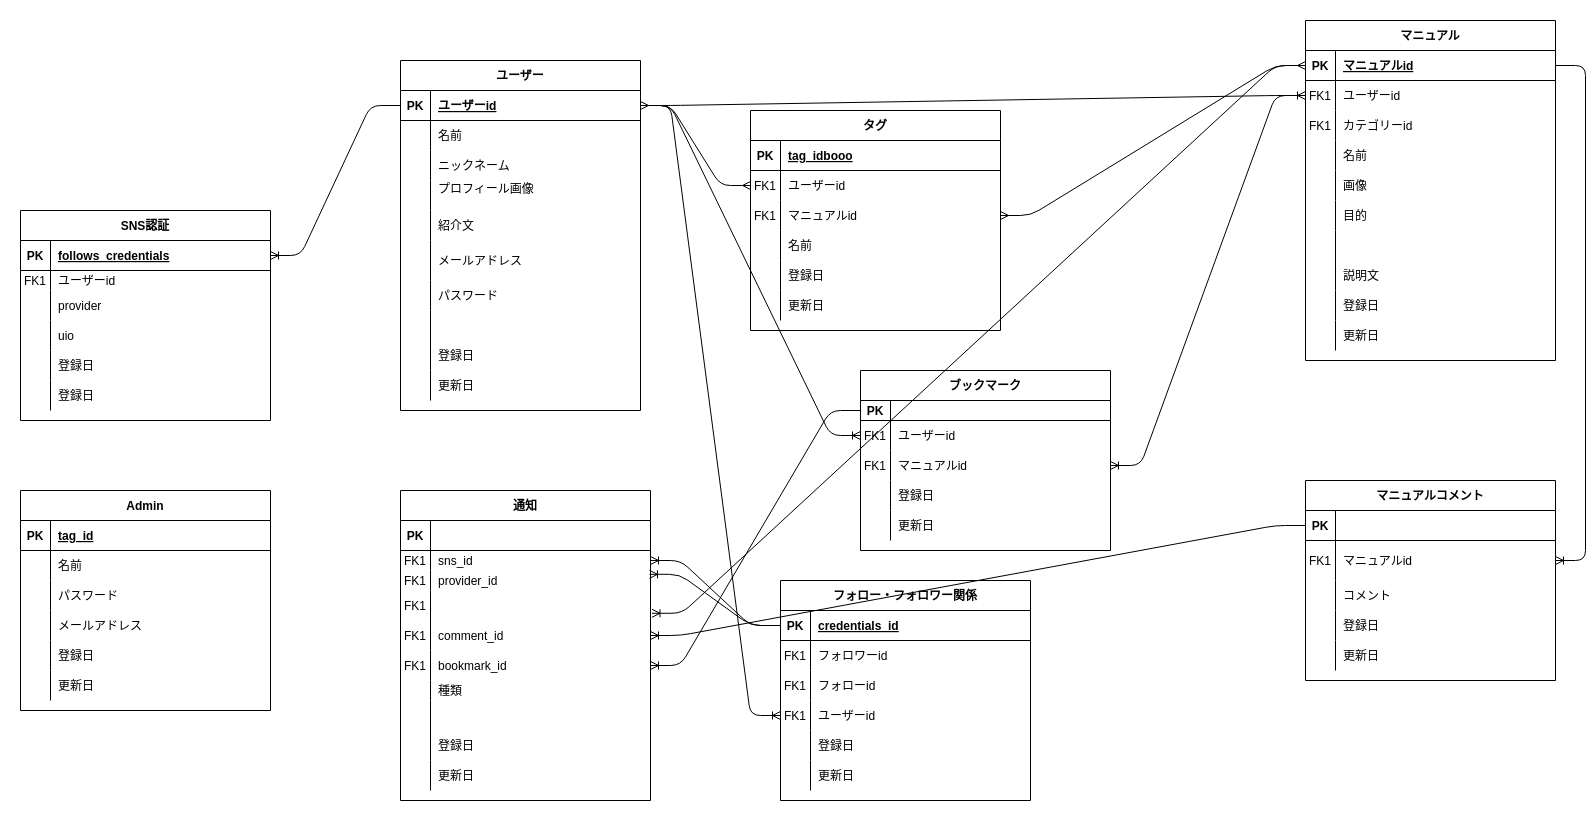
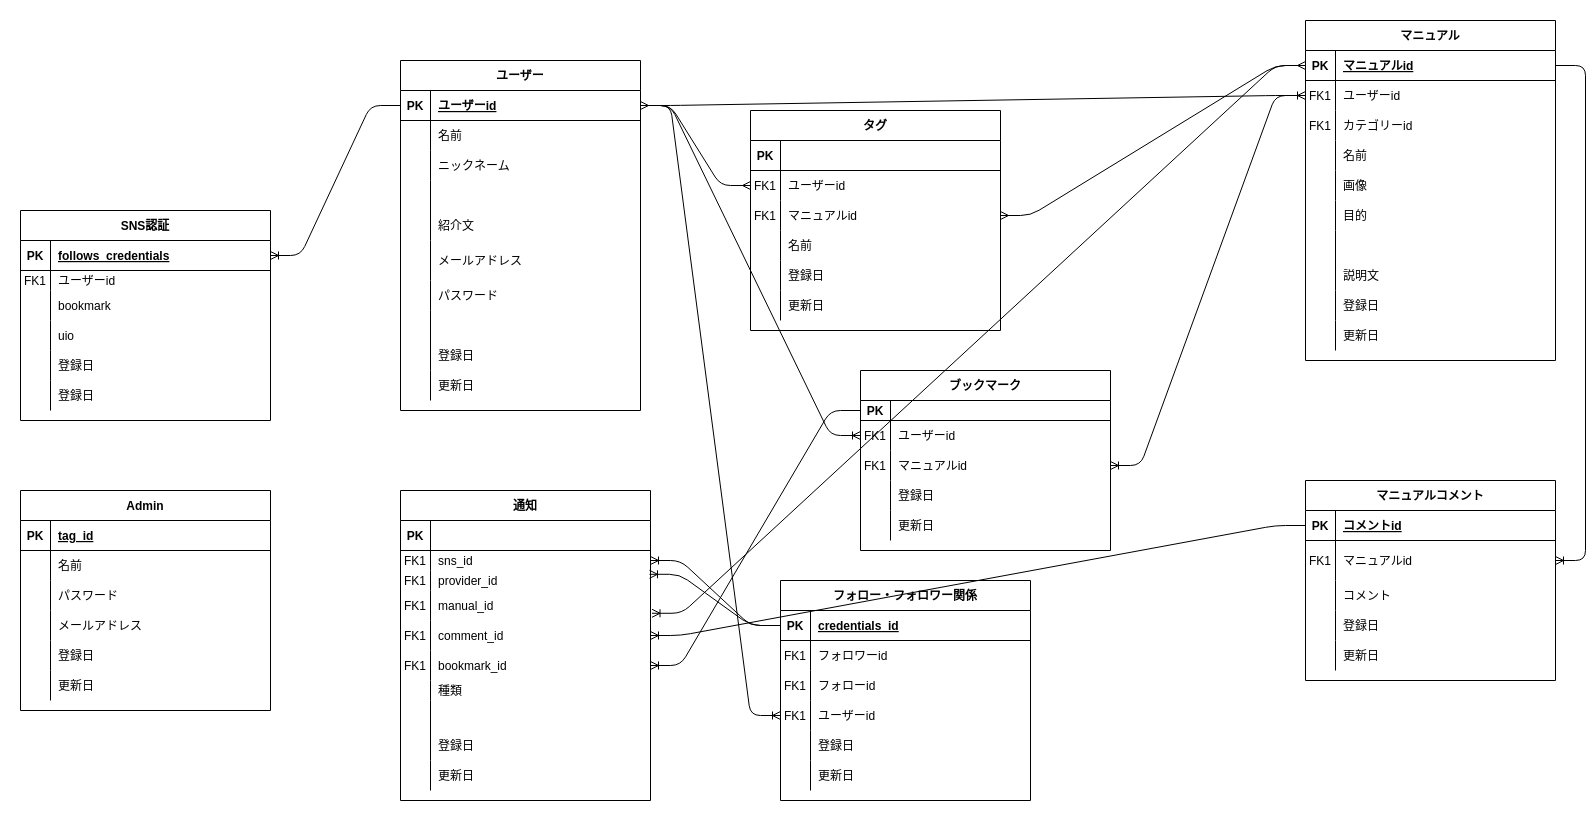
(891, 156) -> none
(536, 196) -> none
(83, 306) -> (85, 306)
none -> (1446, 526)
none -> (541, 606)
